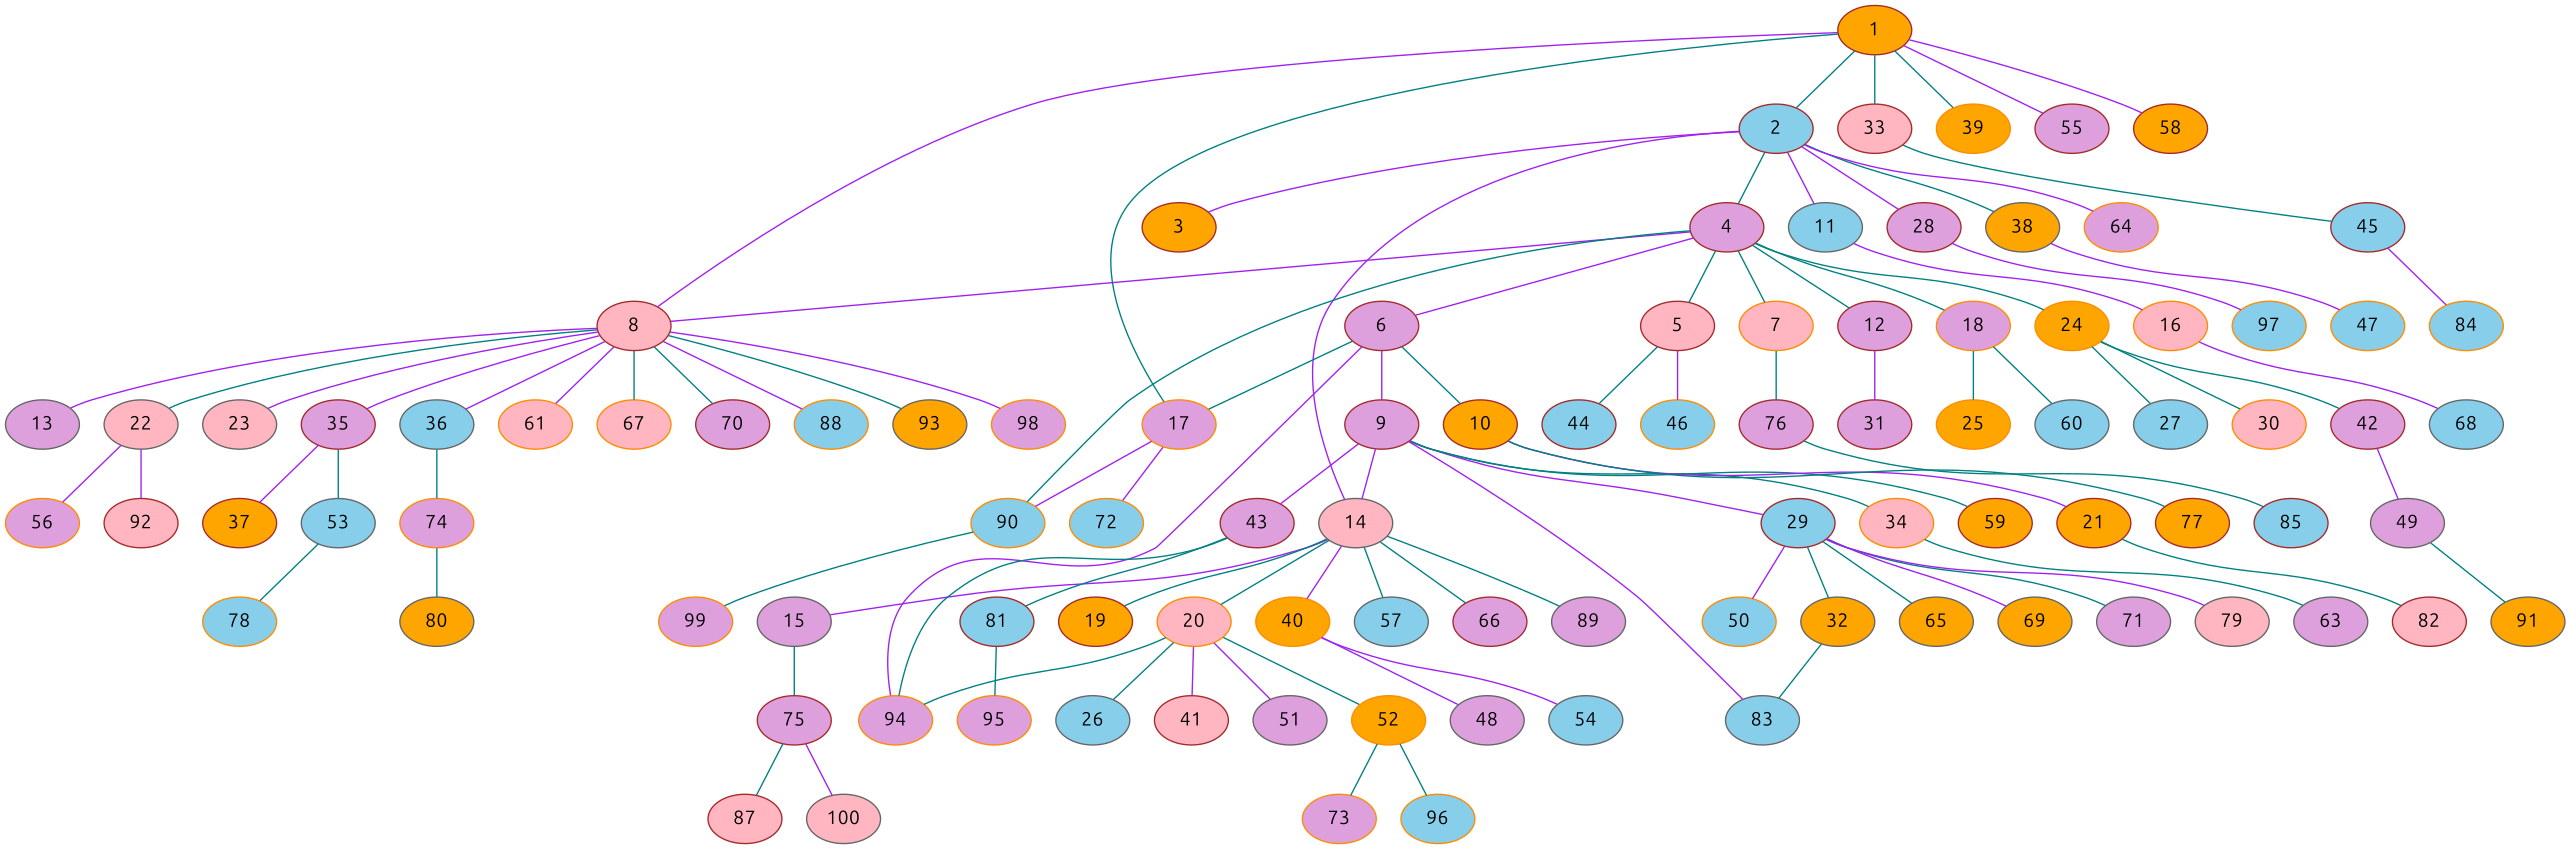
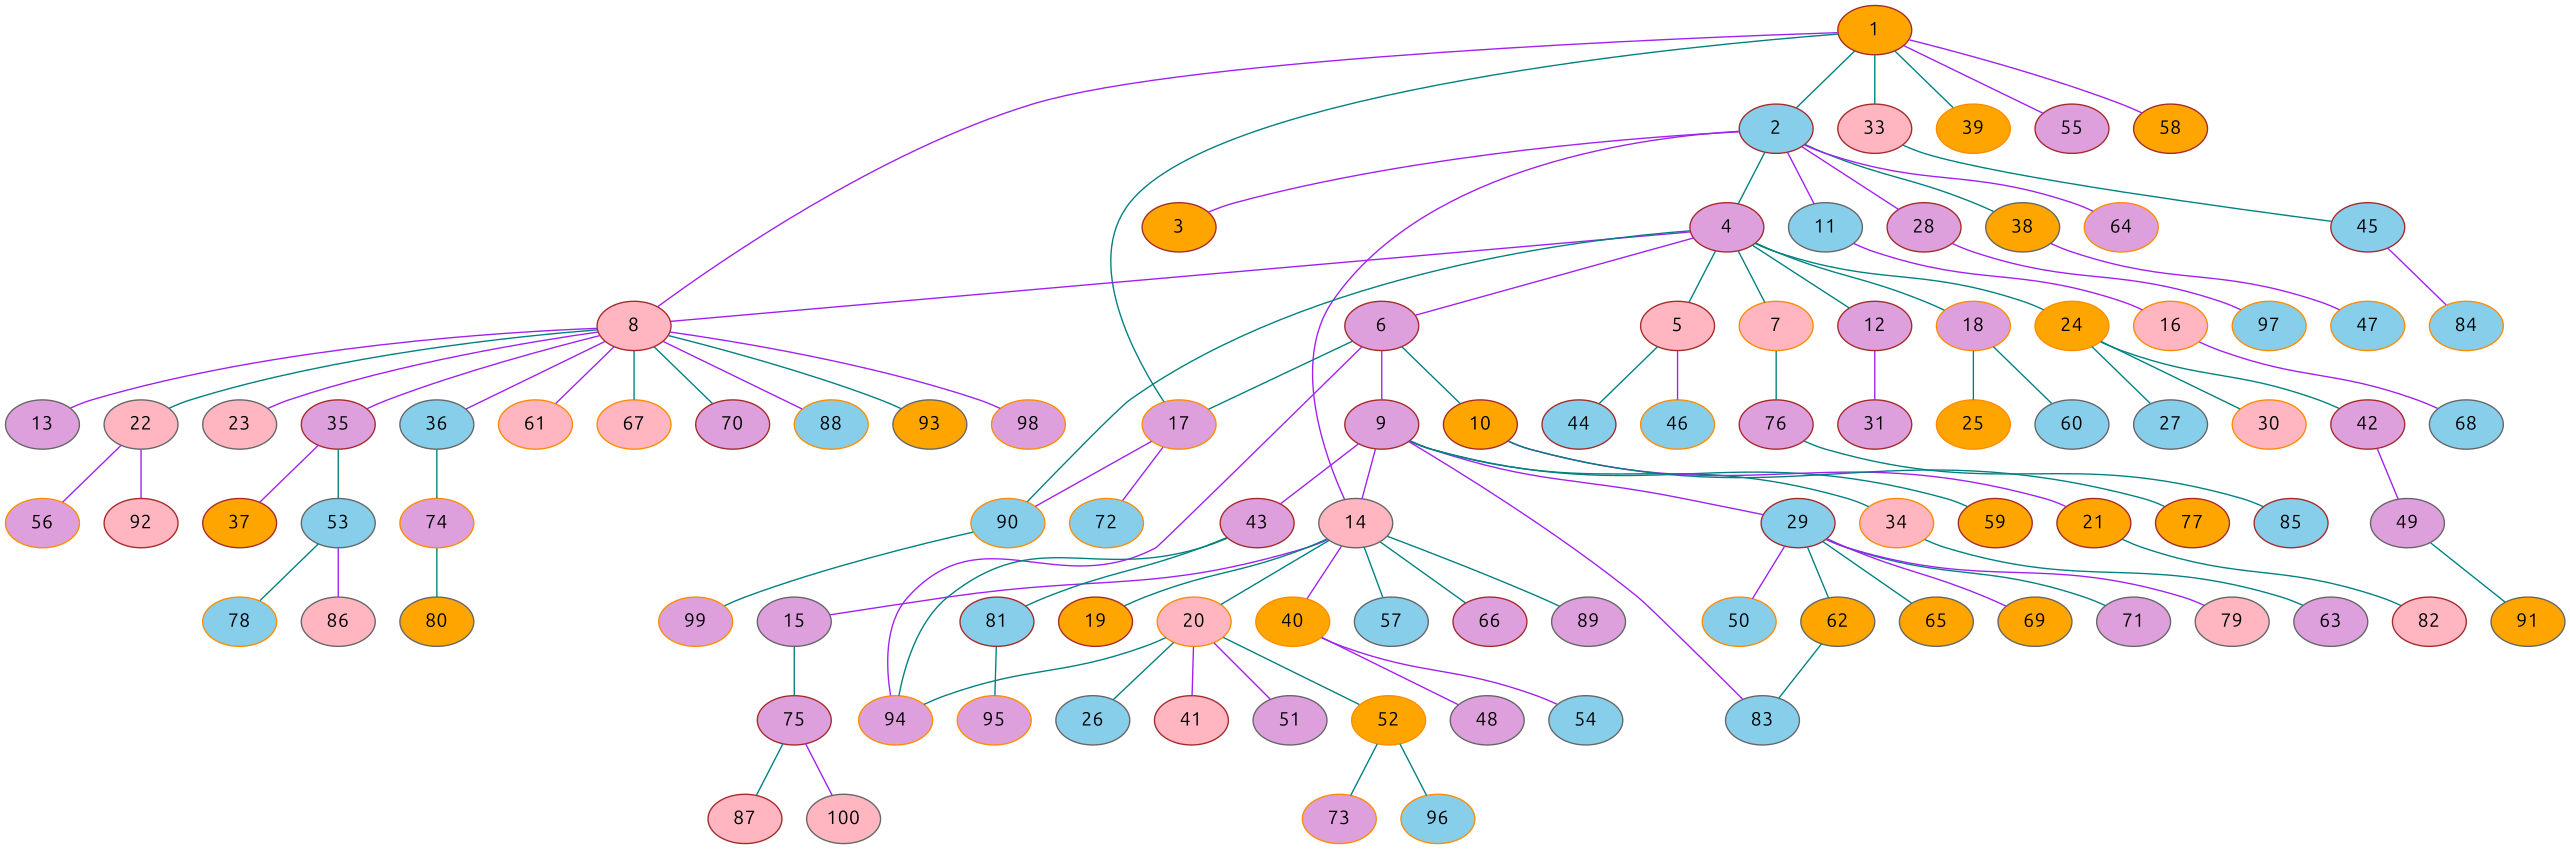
none -> (338, 622)
(1838, 622) -> (1838, 622)
